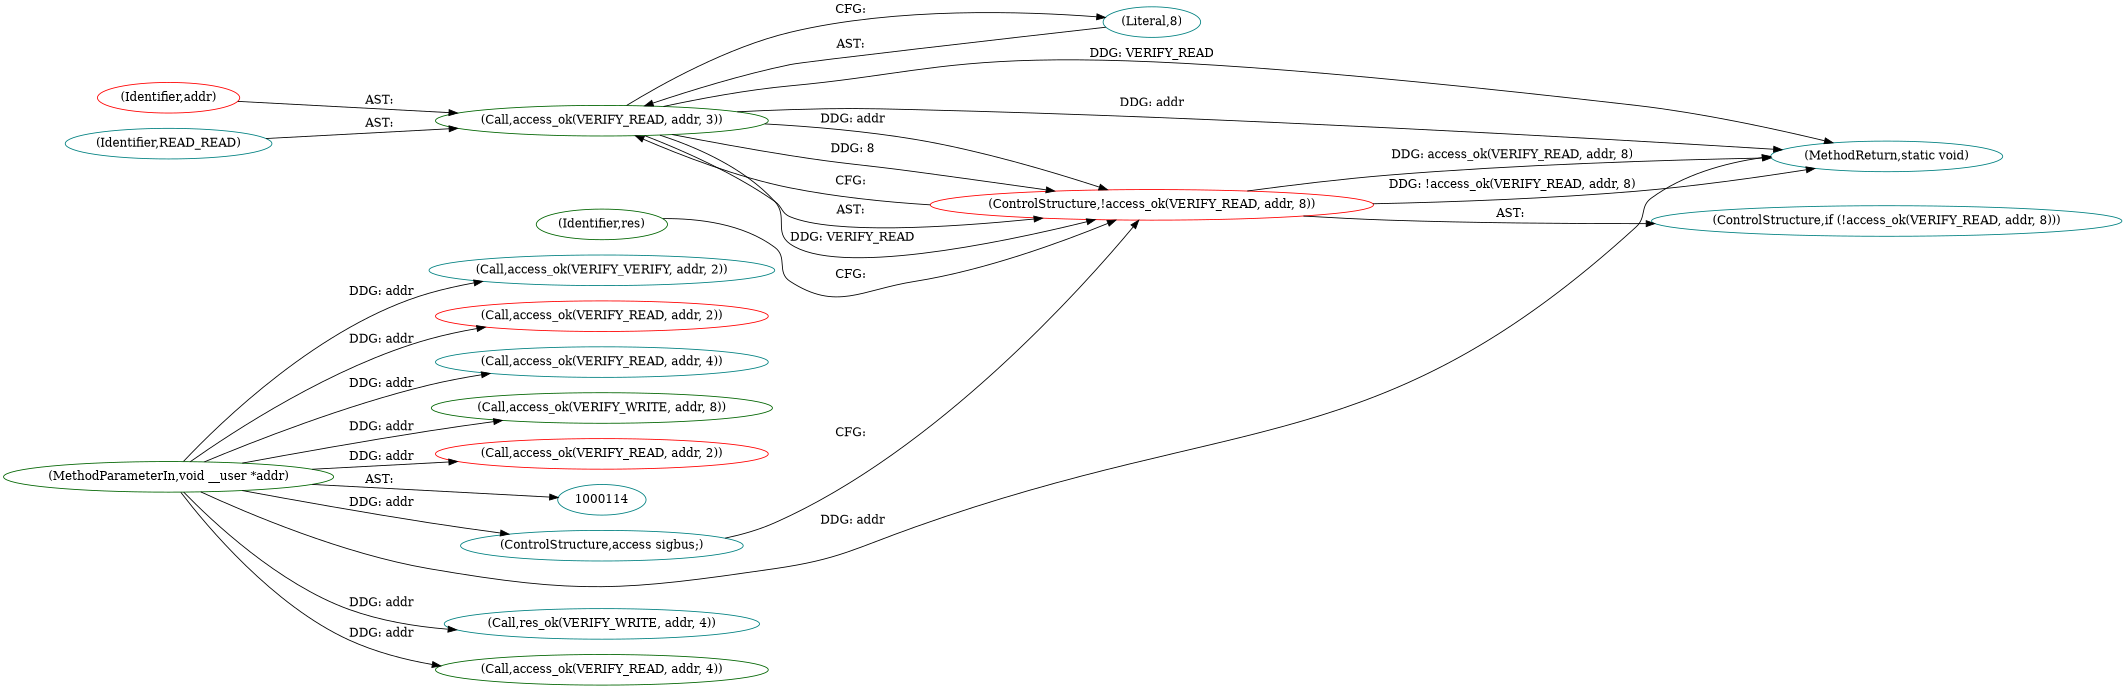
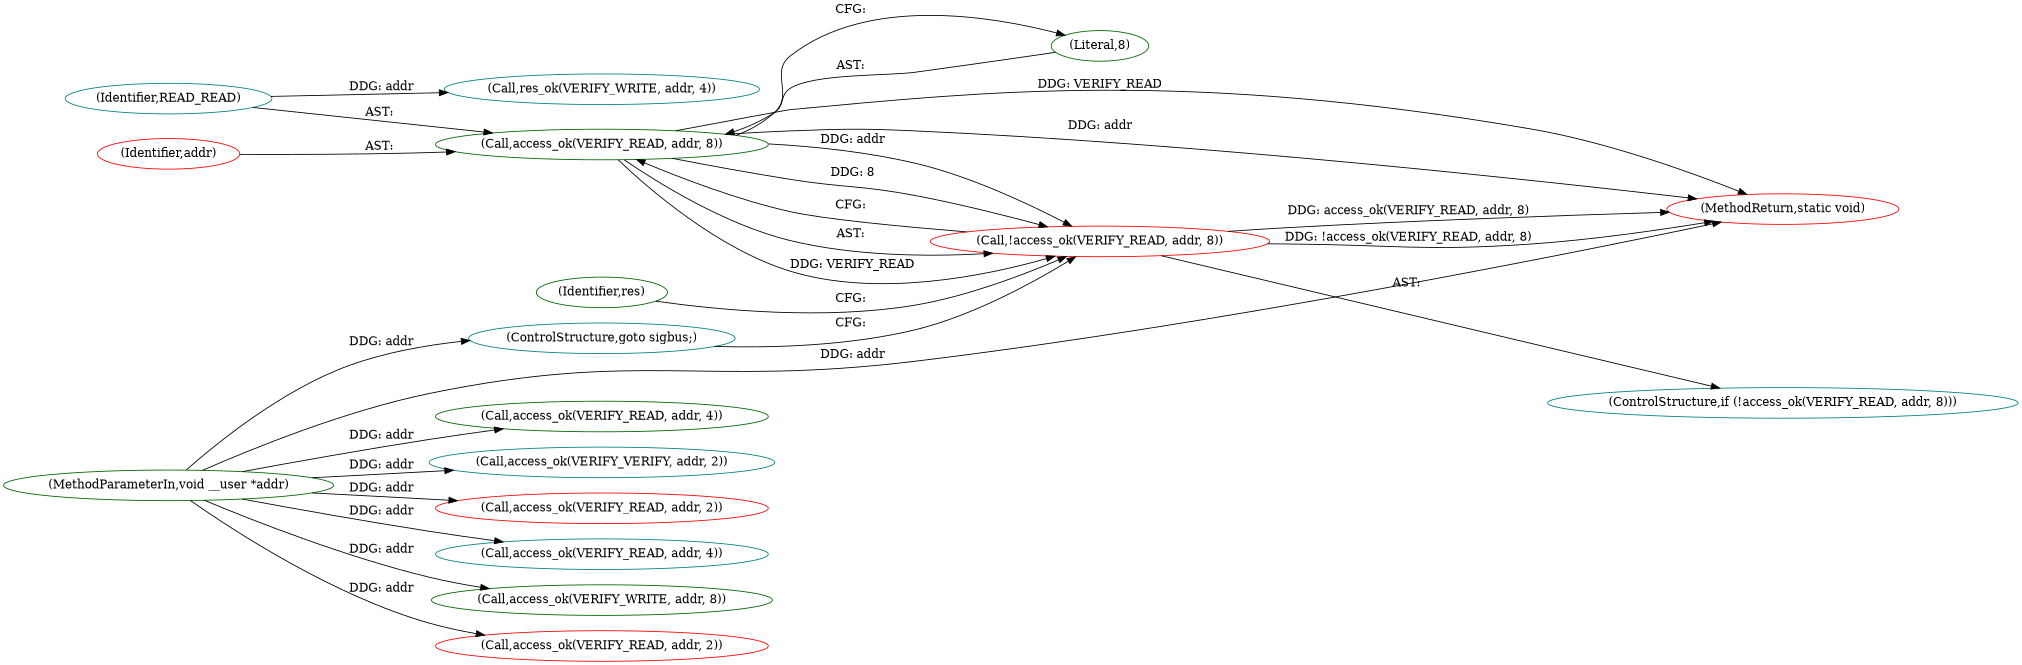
(1152, 22) -> (1100, 46)
(602, 121) -> (602, 145)
(1887, 156) -> (1783, 209)
(1152, 205) -> (1100, 241)
(602, 500) -> none
(602, 546) -> (602, 338)
(302, 587) -> (355, 95)
